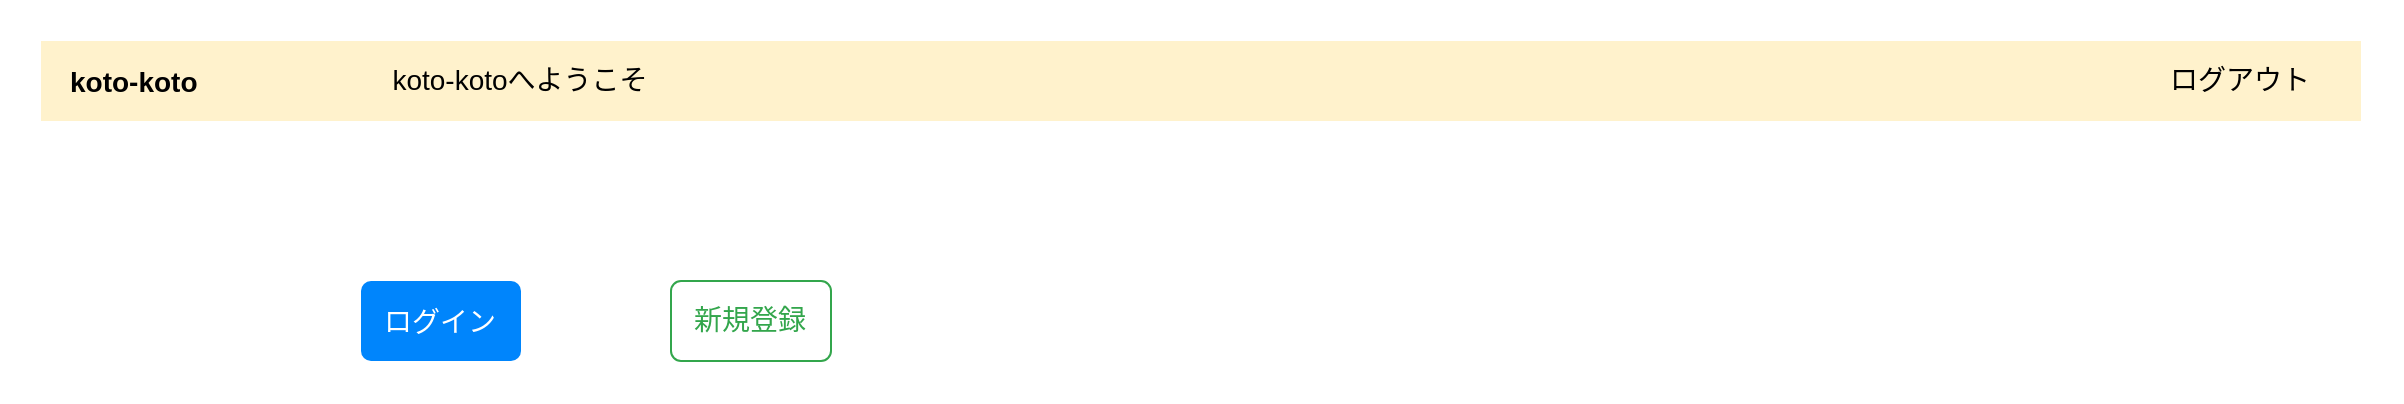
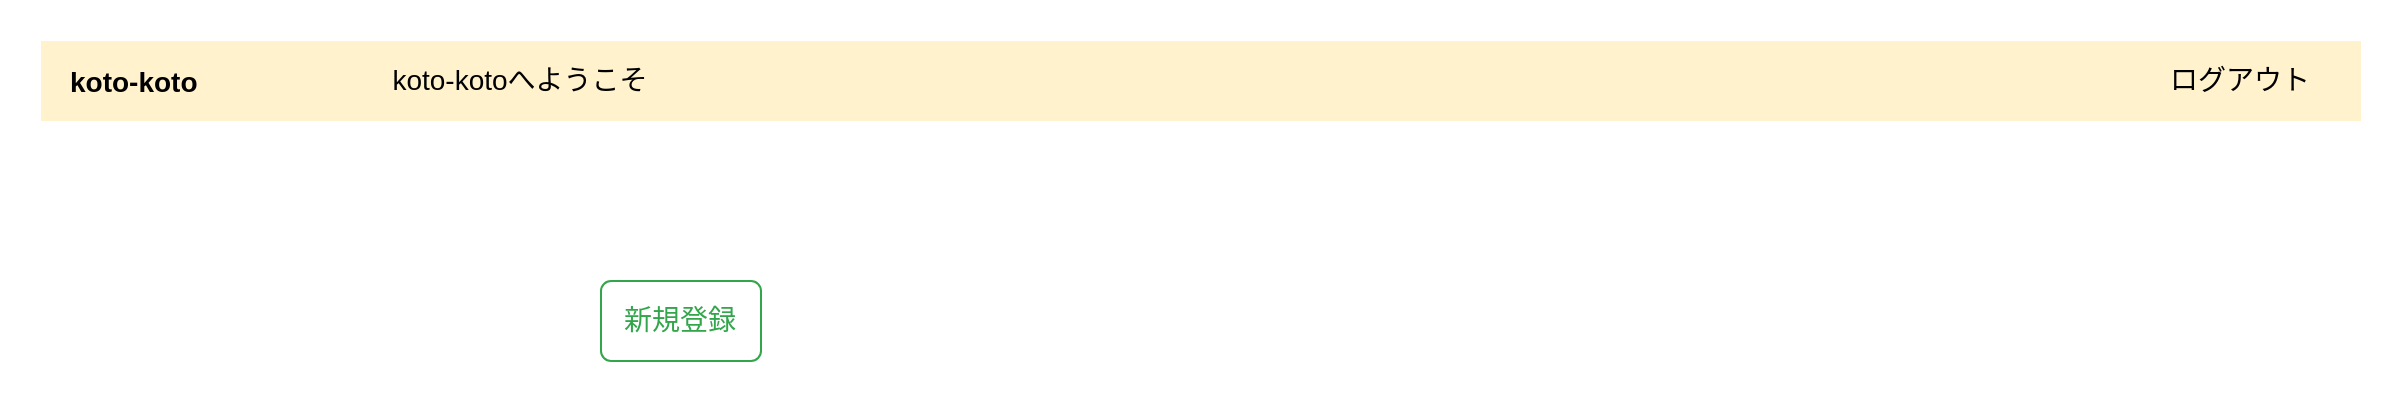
(441, 321) -> none
(751, 321) -> (681, 321)
